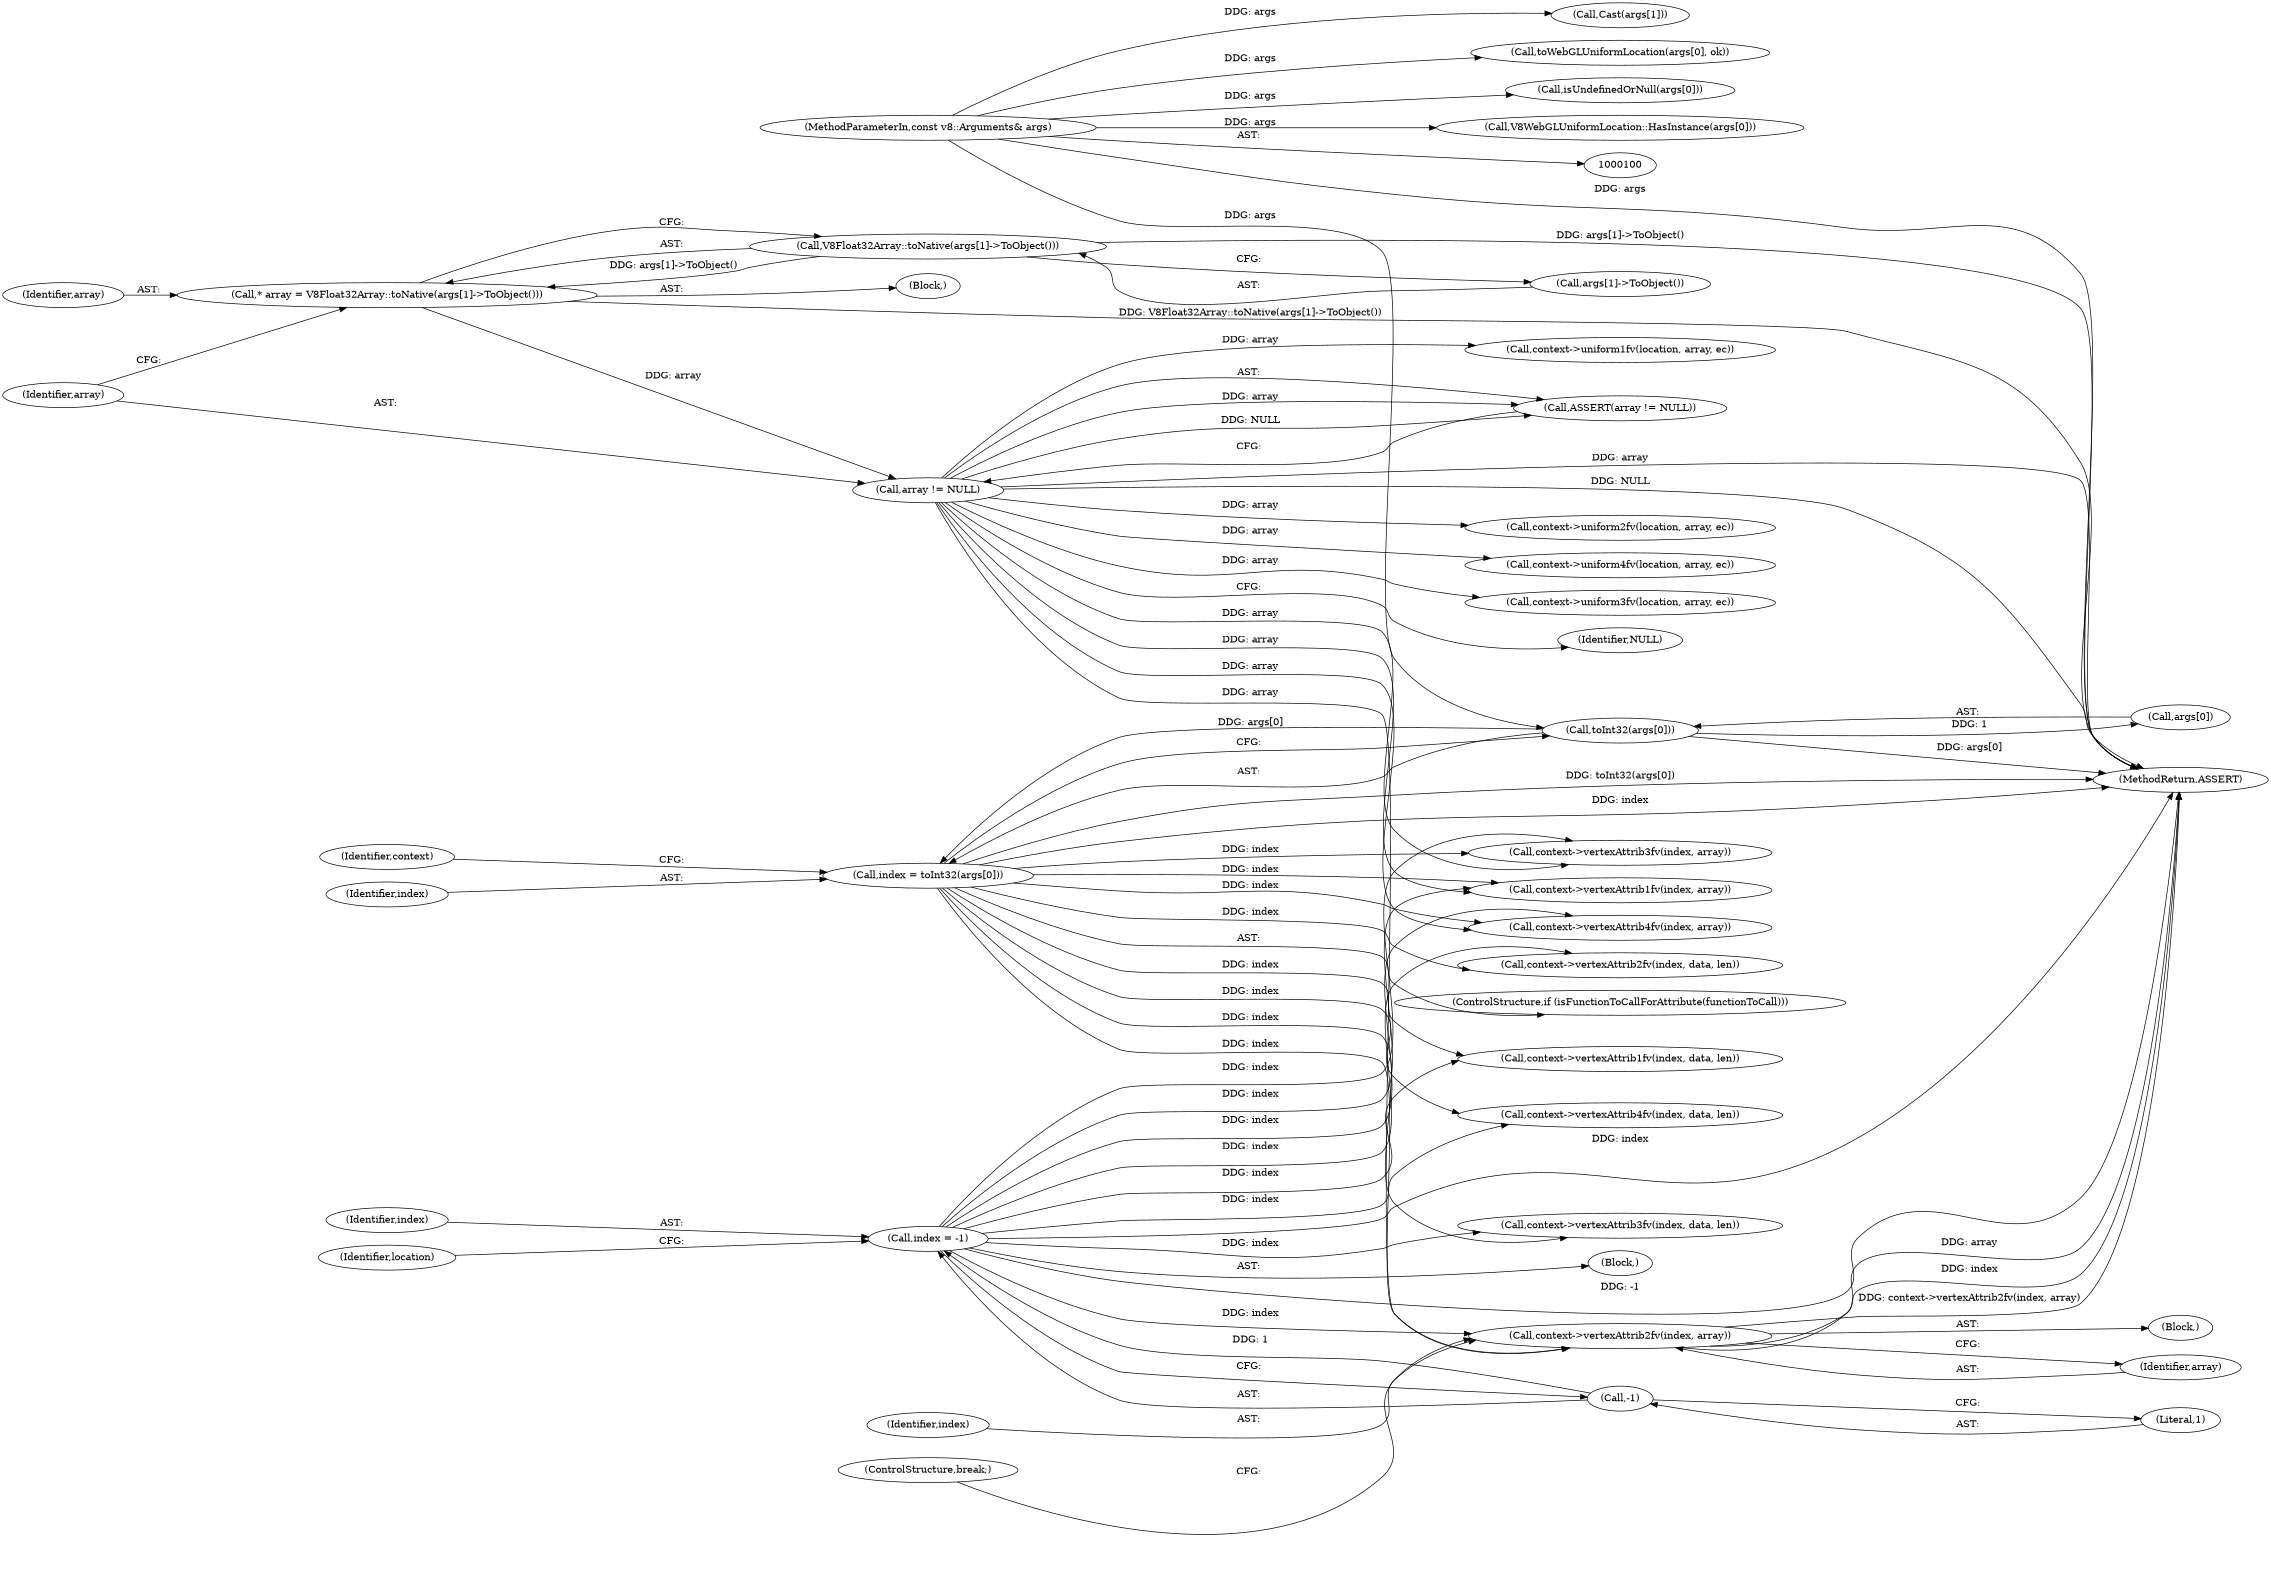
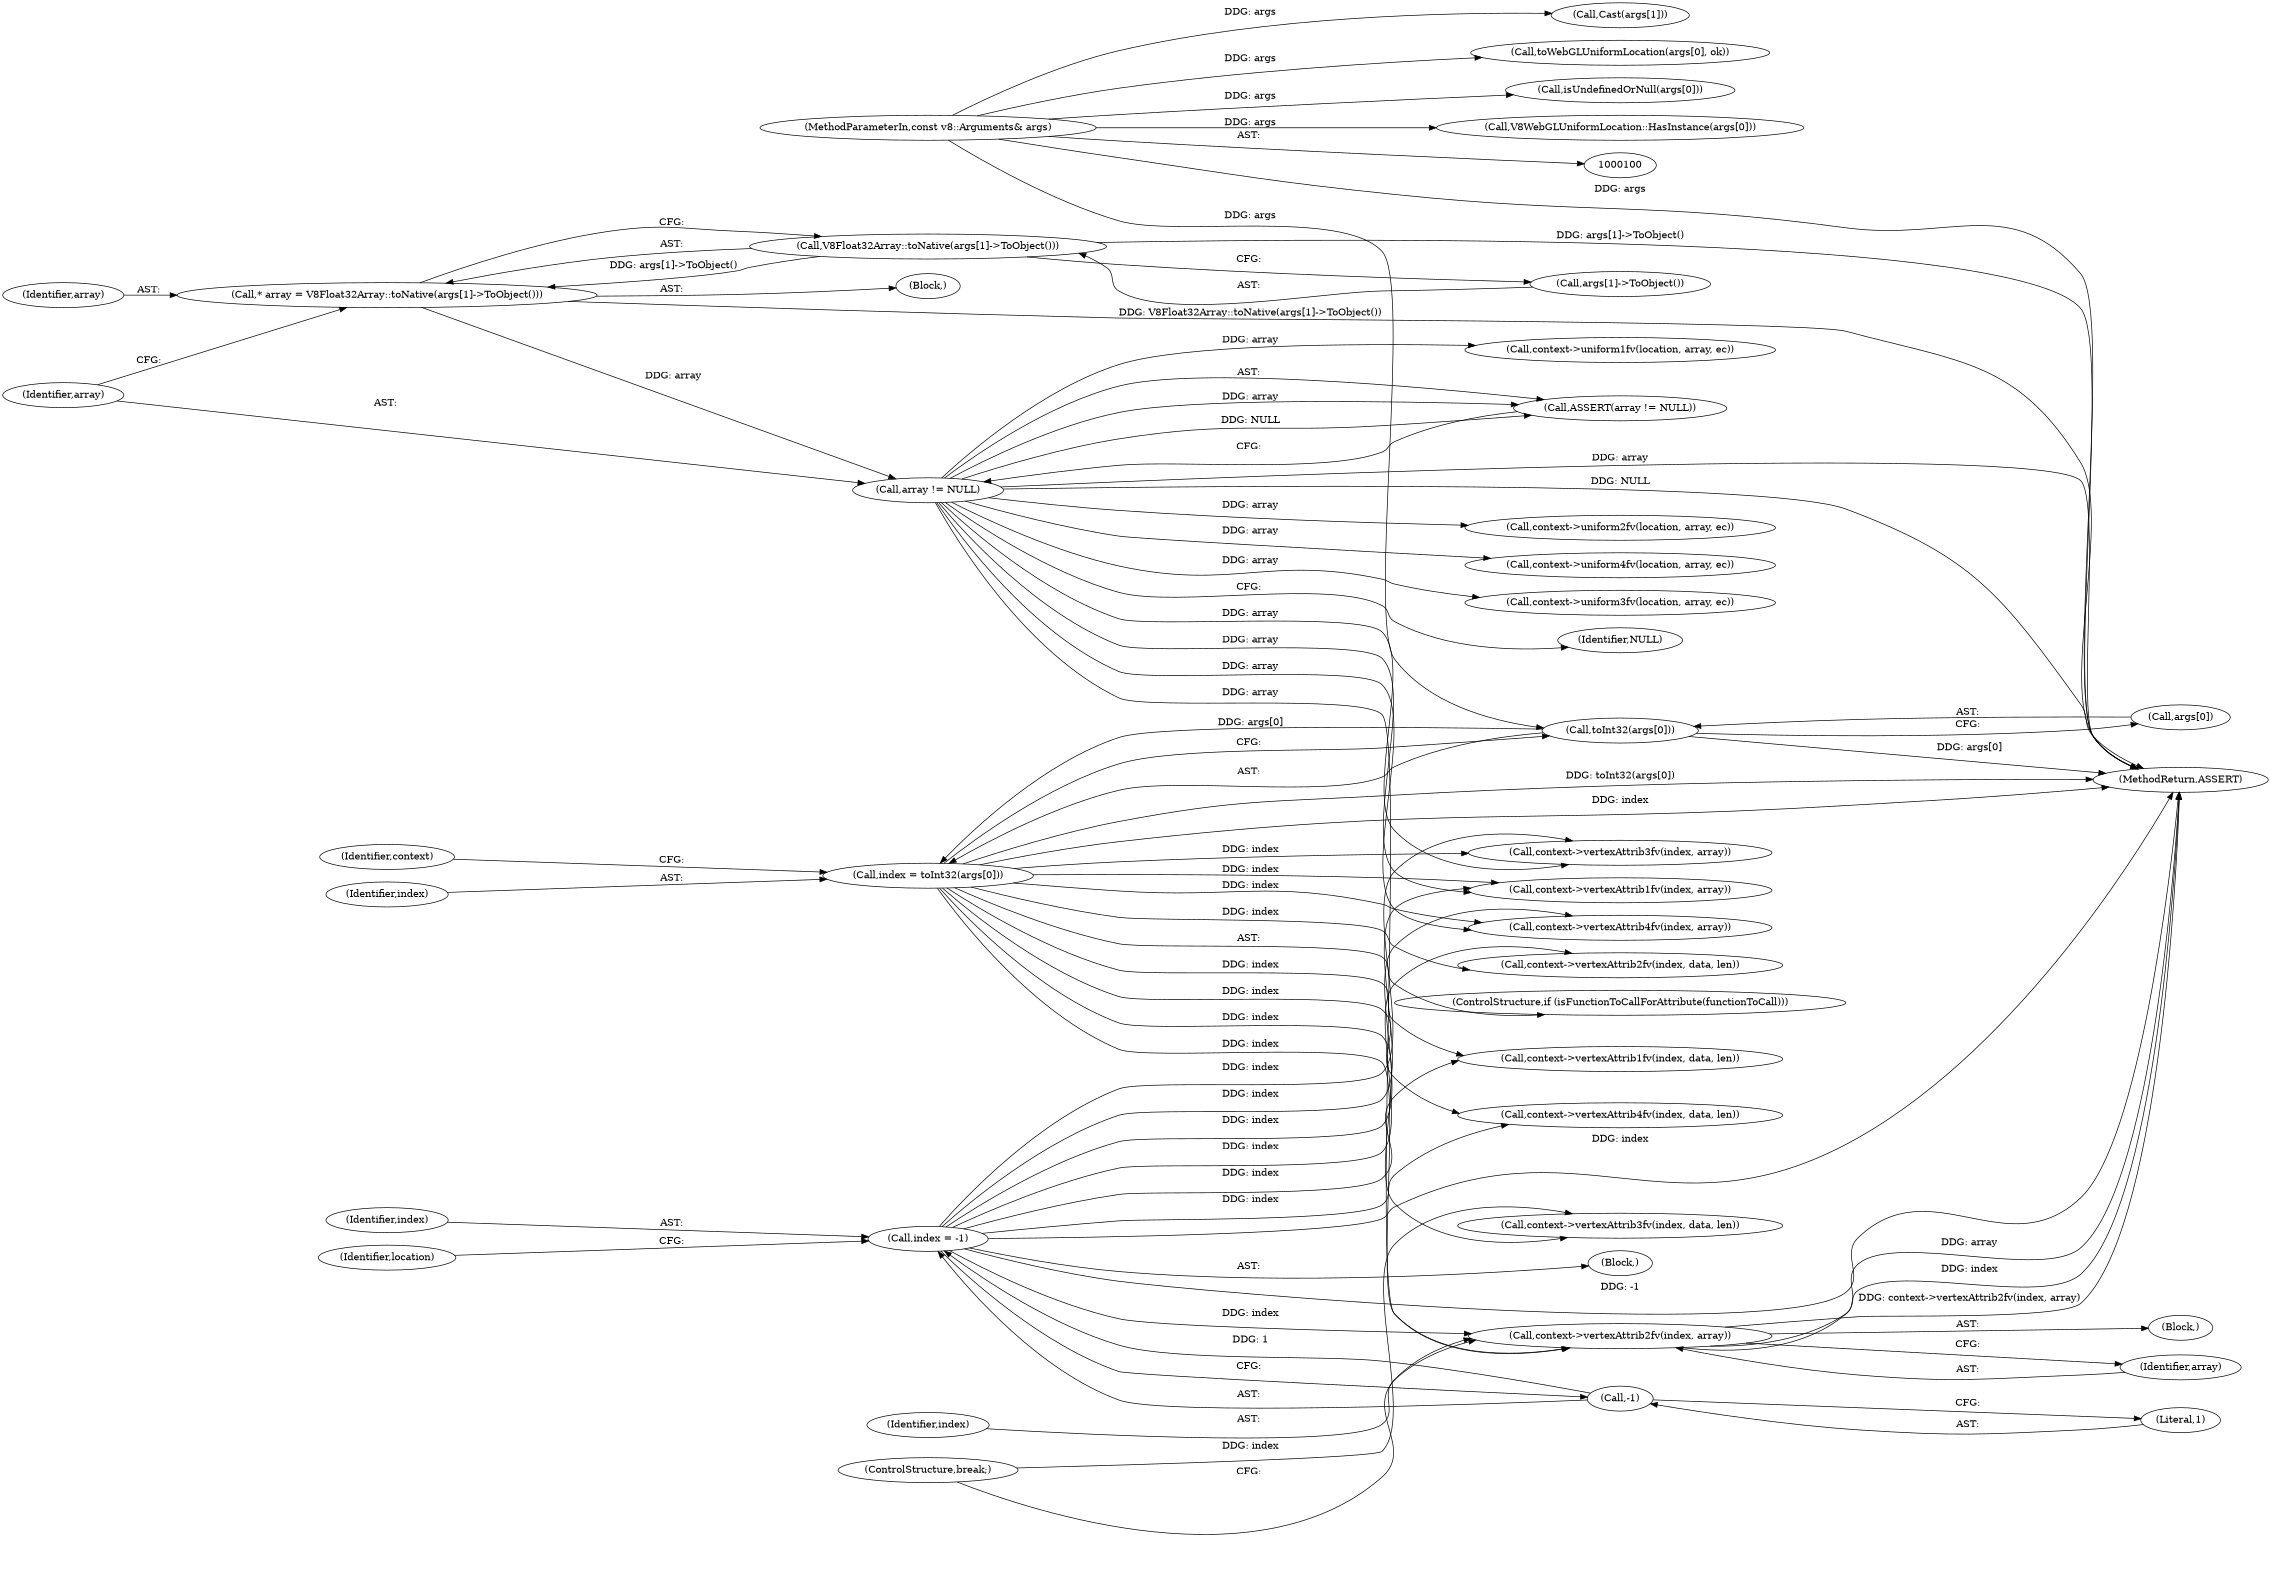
(1969, 725) -> (1969, 725)
(1230, 1255) -> (1376, 1453)
